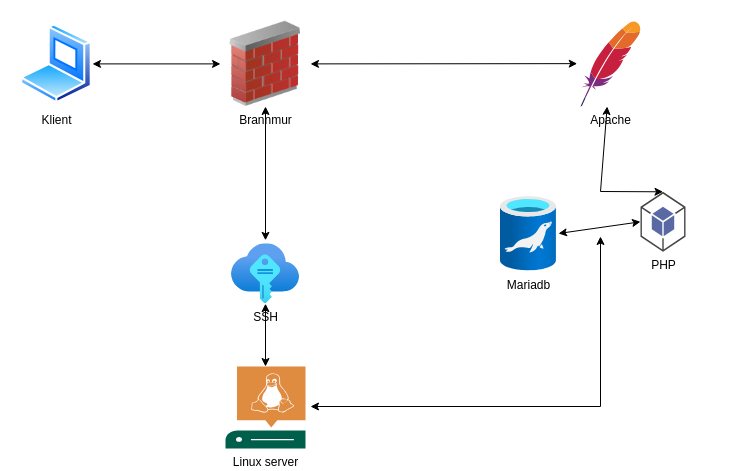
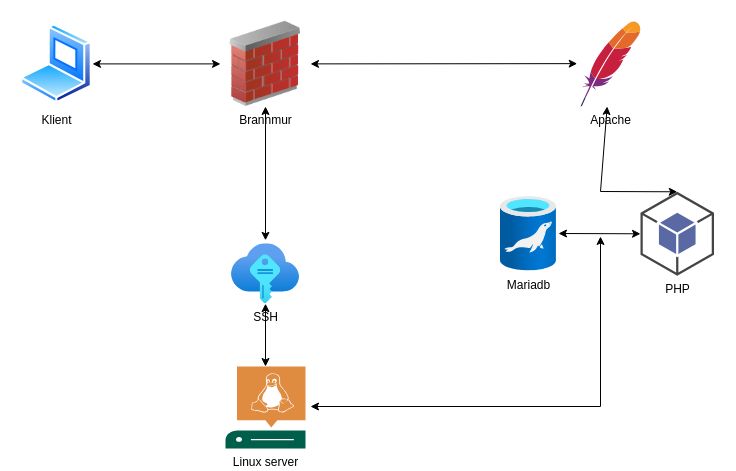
(663, 222) -> (677, 234)
